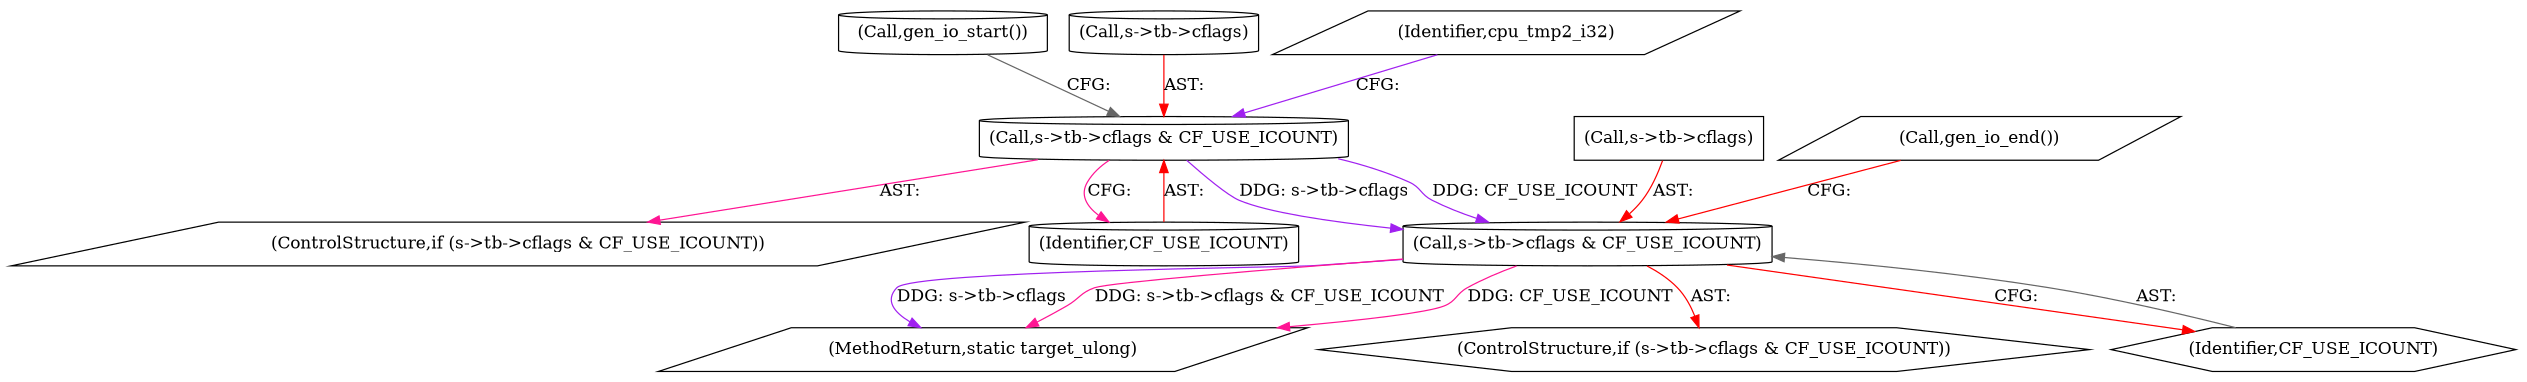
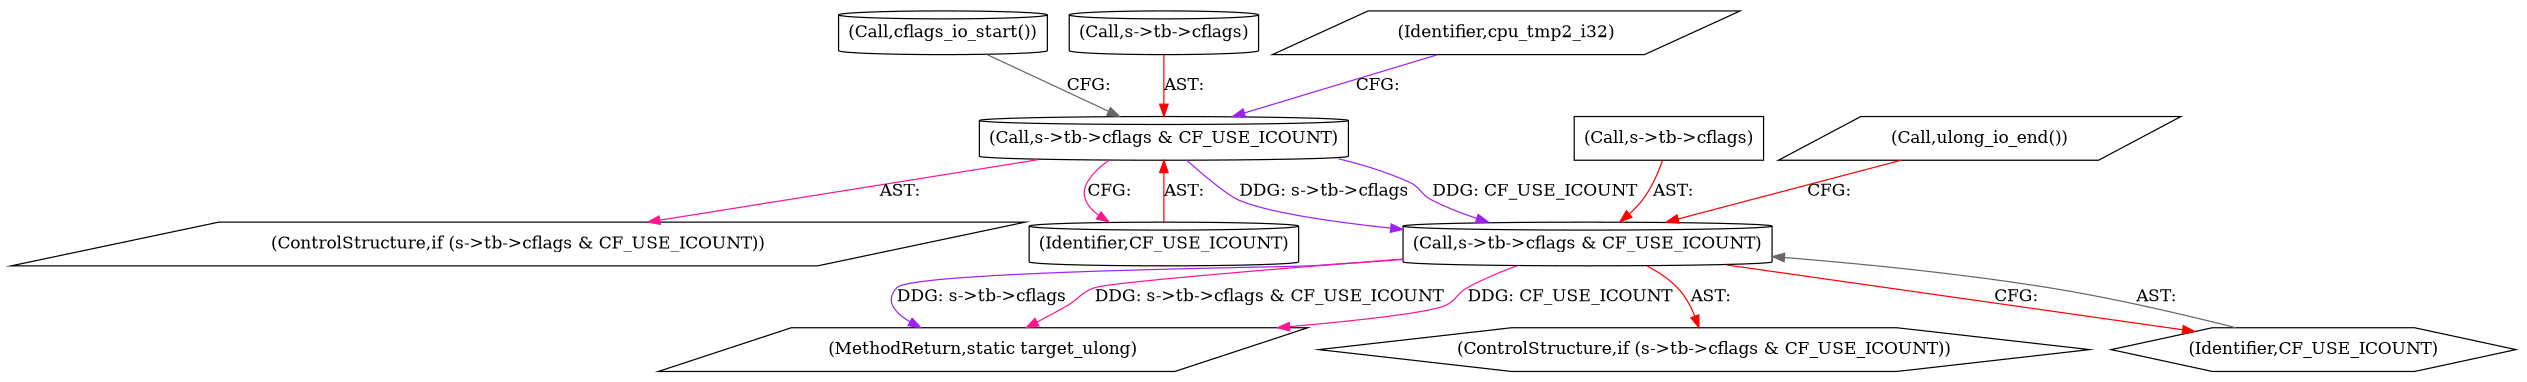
(943, 33) -> (943, 33)
(1980, 138) -> (1980, 138)
